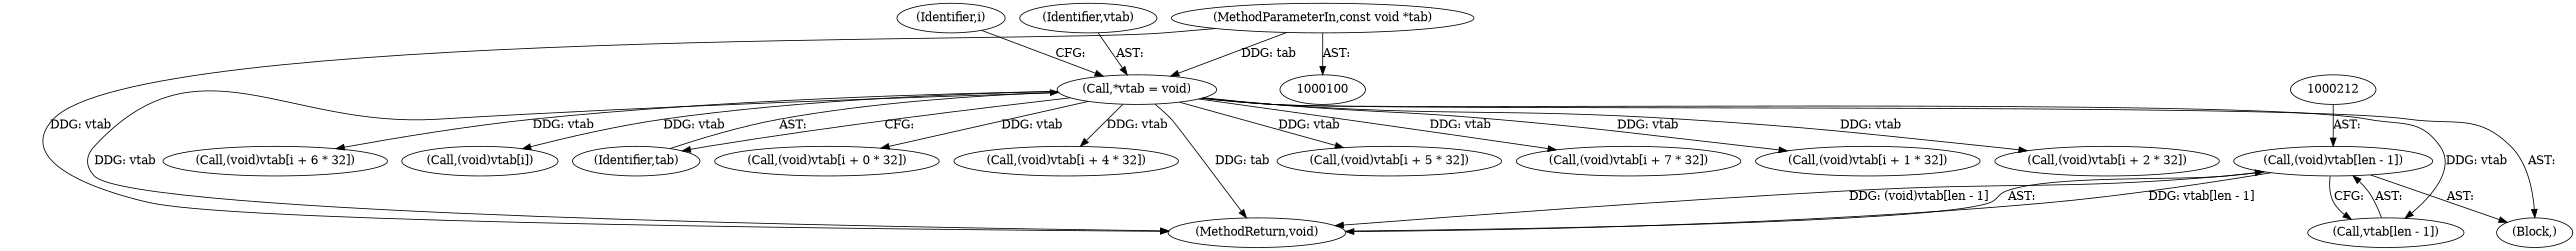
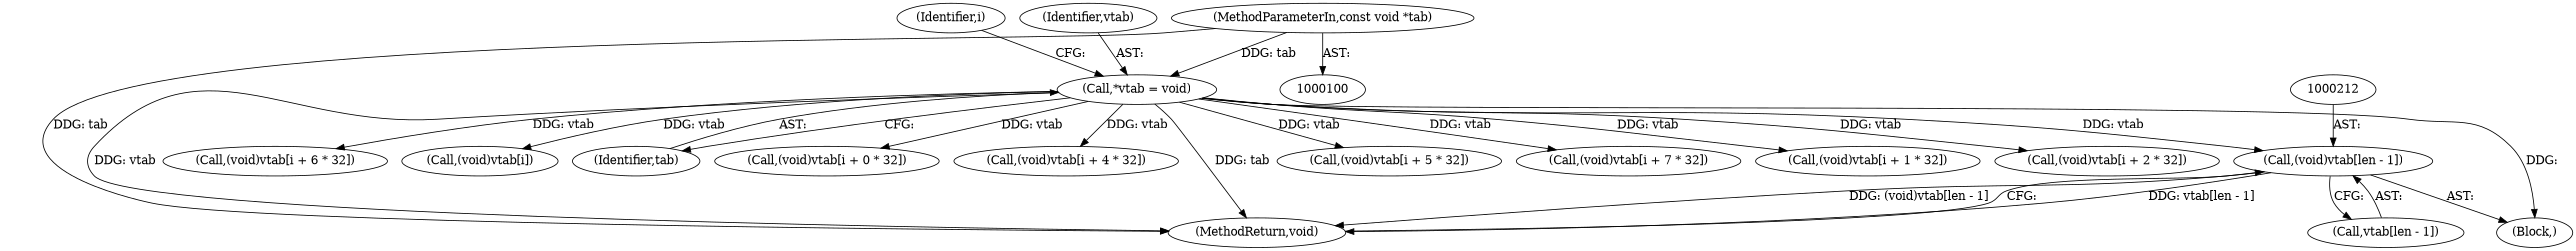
(1865, 106) -> (1729, 113)
(81, 125) -> (81, 125)
(2544, 161) -> (2544, 161)
(2024, 197) -> (2024, 197)
